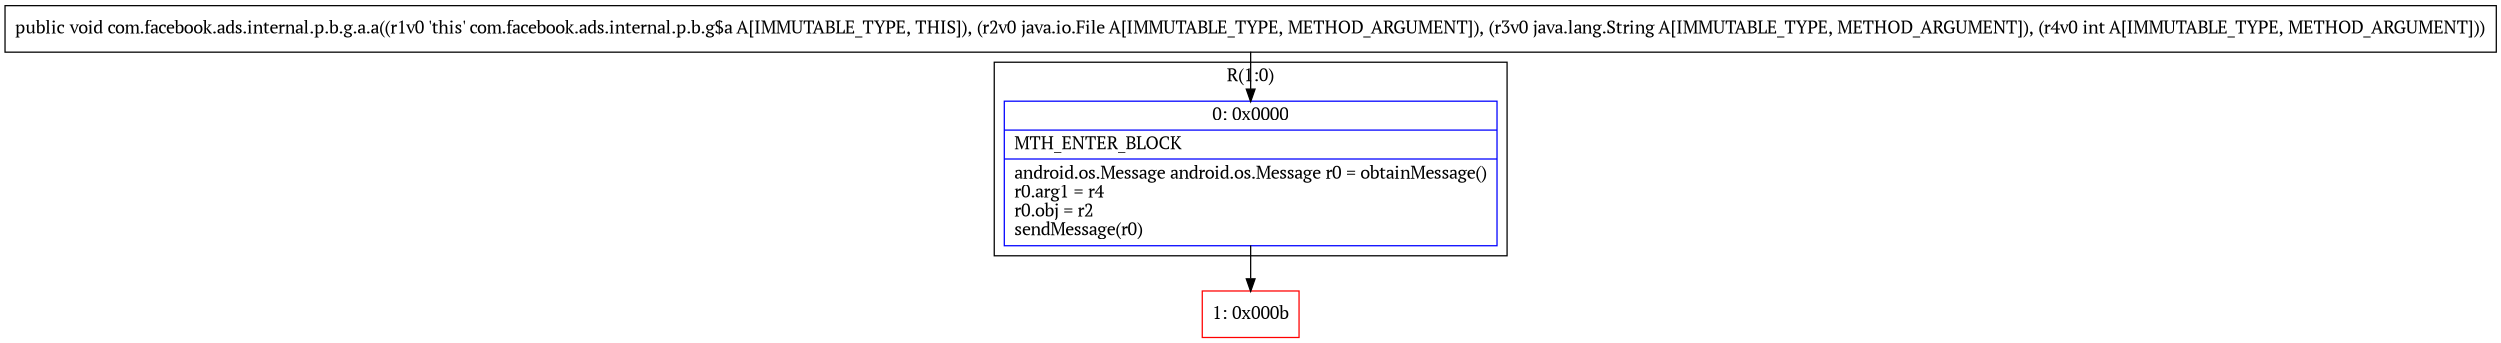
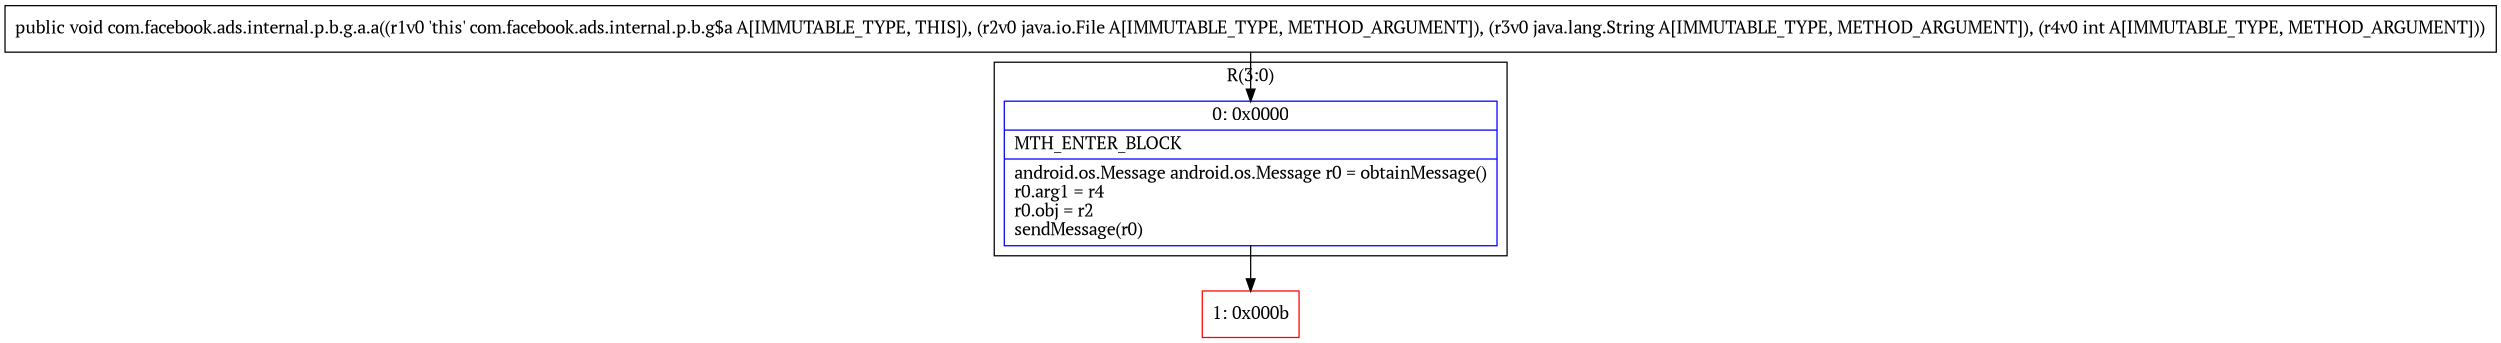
(1251, 77) -> (1251, 77)
